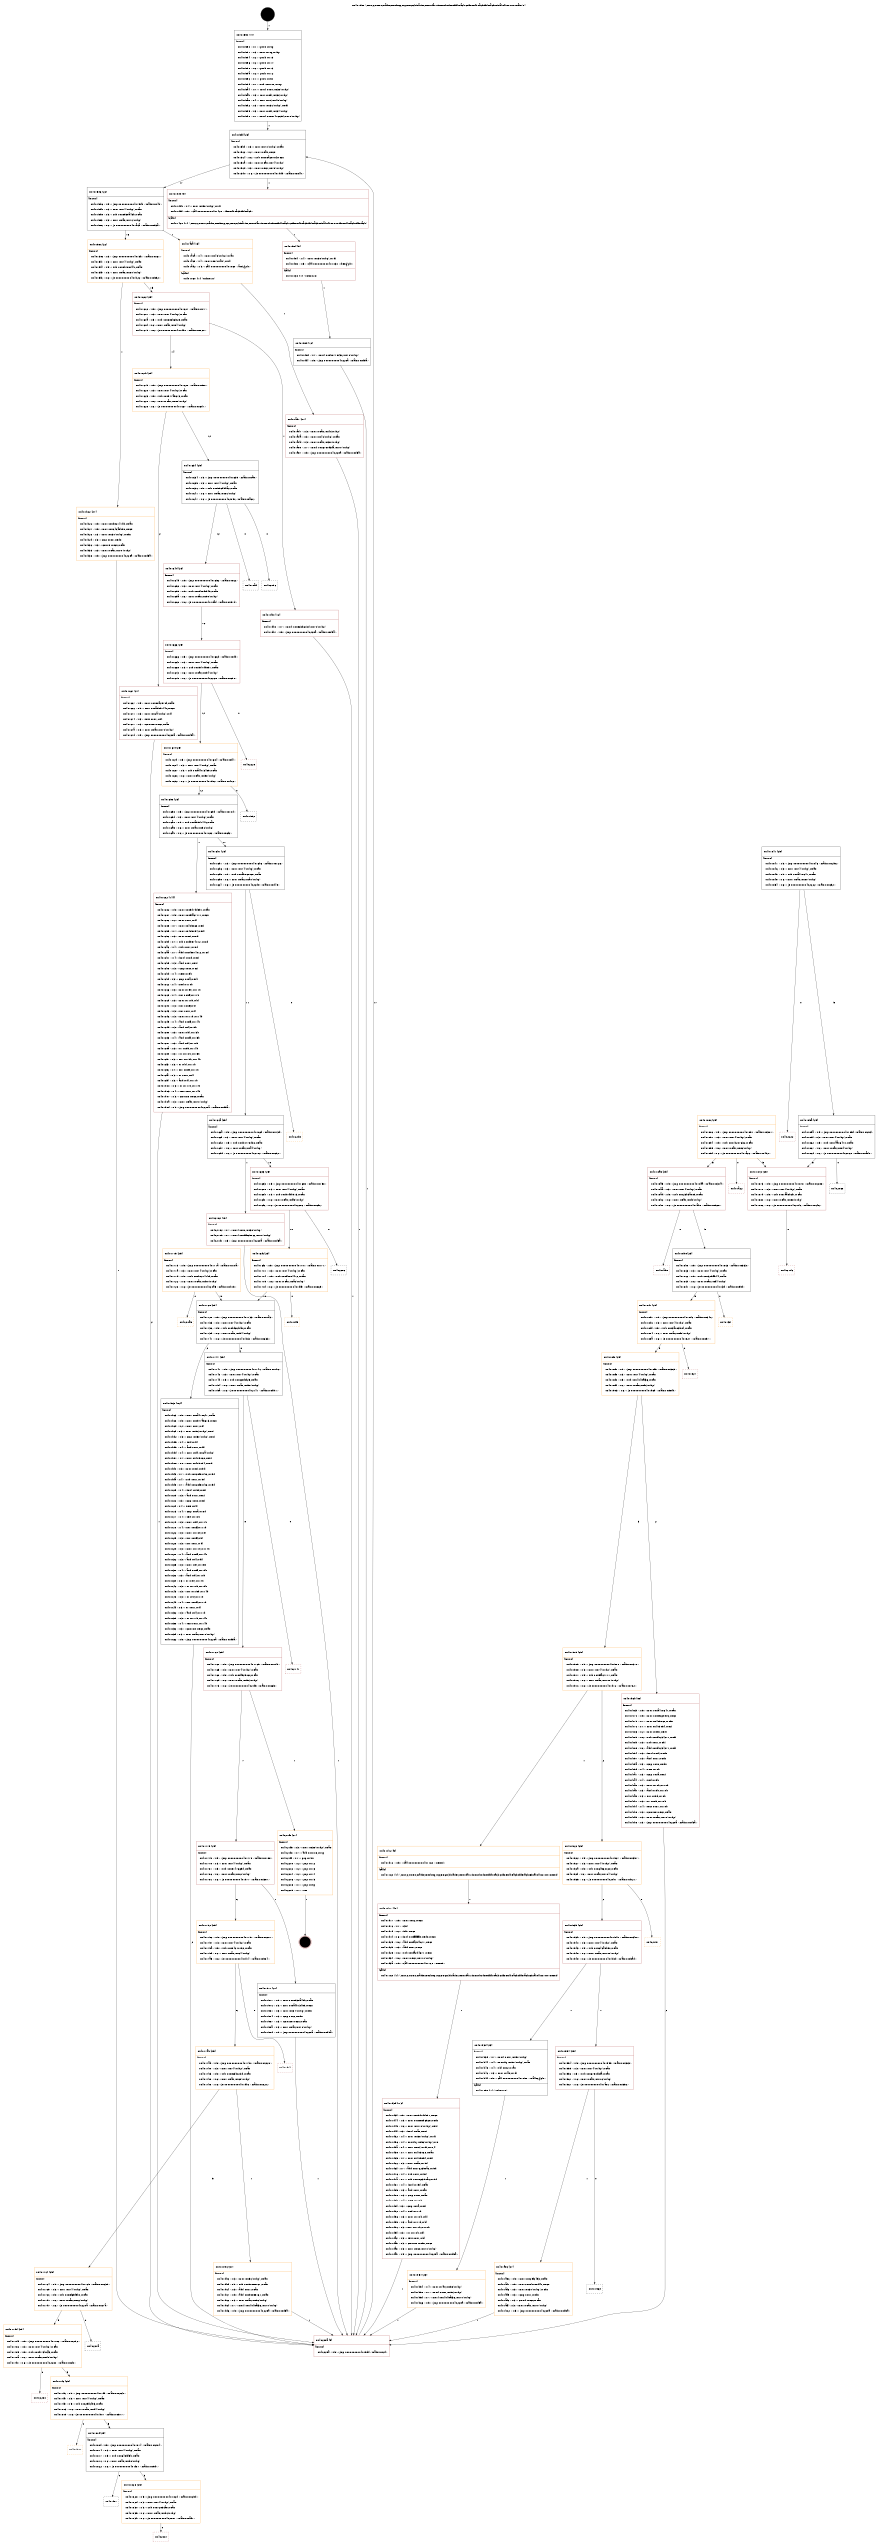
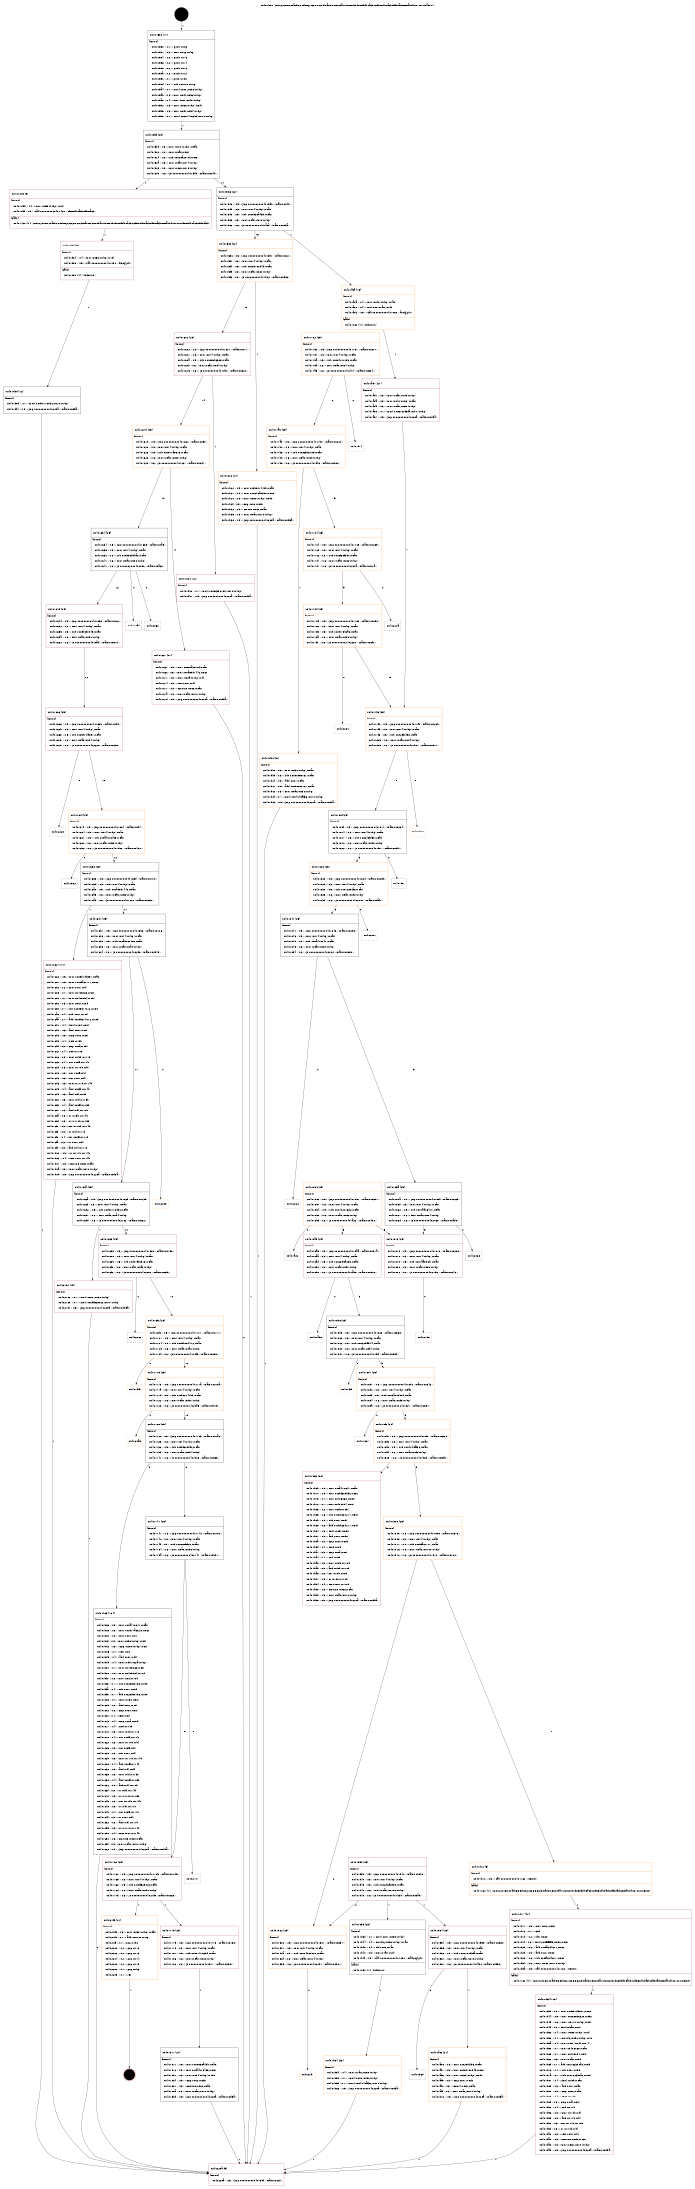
none -> (335, 909)
(373, 1227) -> none
(263, 1295) -> (185, 1363)
(358, 1394) -> (405, 564)
(235, 1902) -> none
(602, 1902) -> (345, 1912)
(665, 2203) -> none
